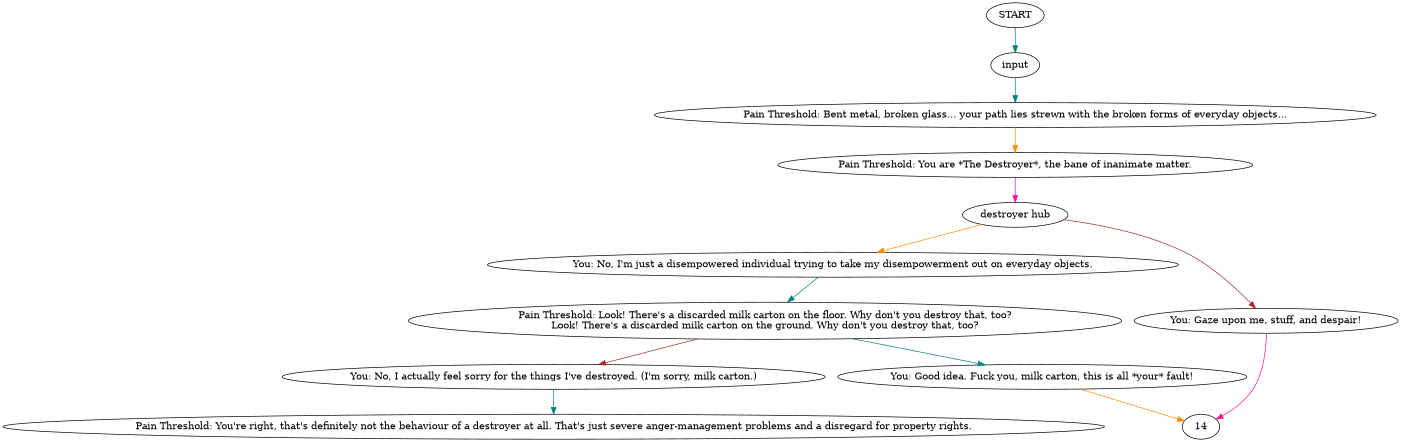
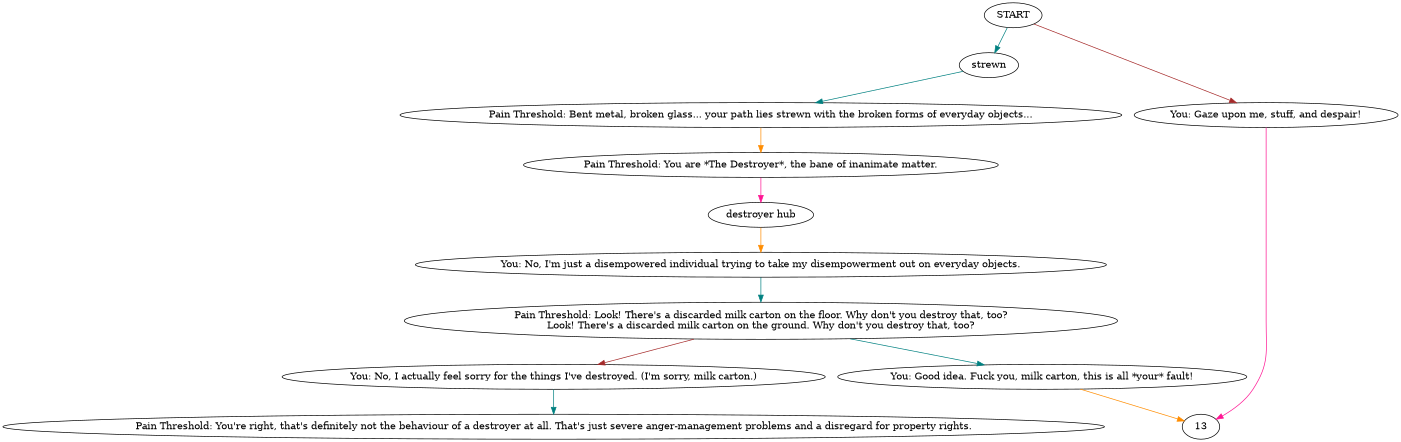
(1015, 65) -> (989, 65)
(1165, 244) -> (1132, 62)
(1201, 427) -> (1201, 427)
